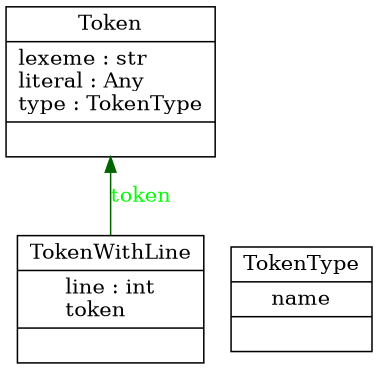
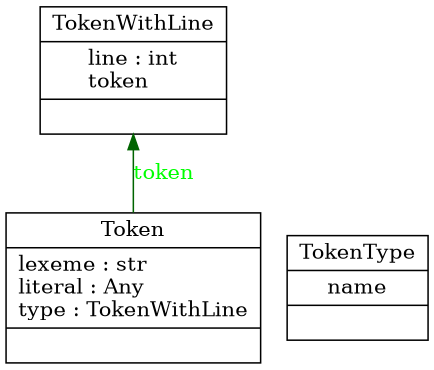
(111, 104) -> (133, 310)
(111, 204) -> (133, 181)
